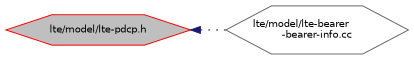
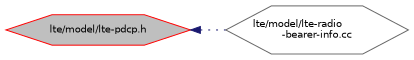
(317, 30) -> (317, 30)
